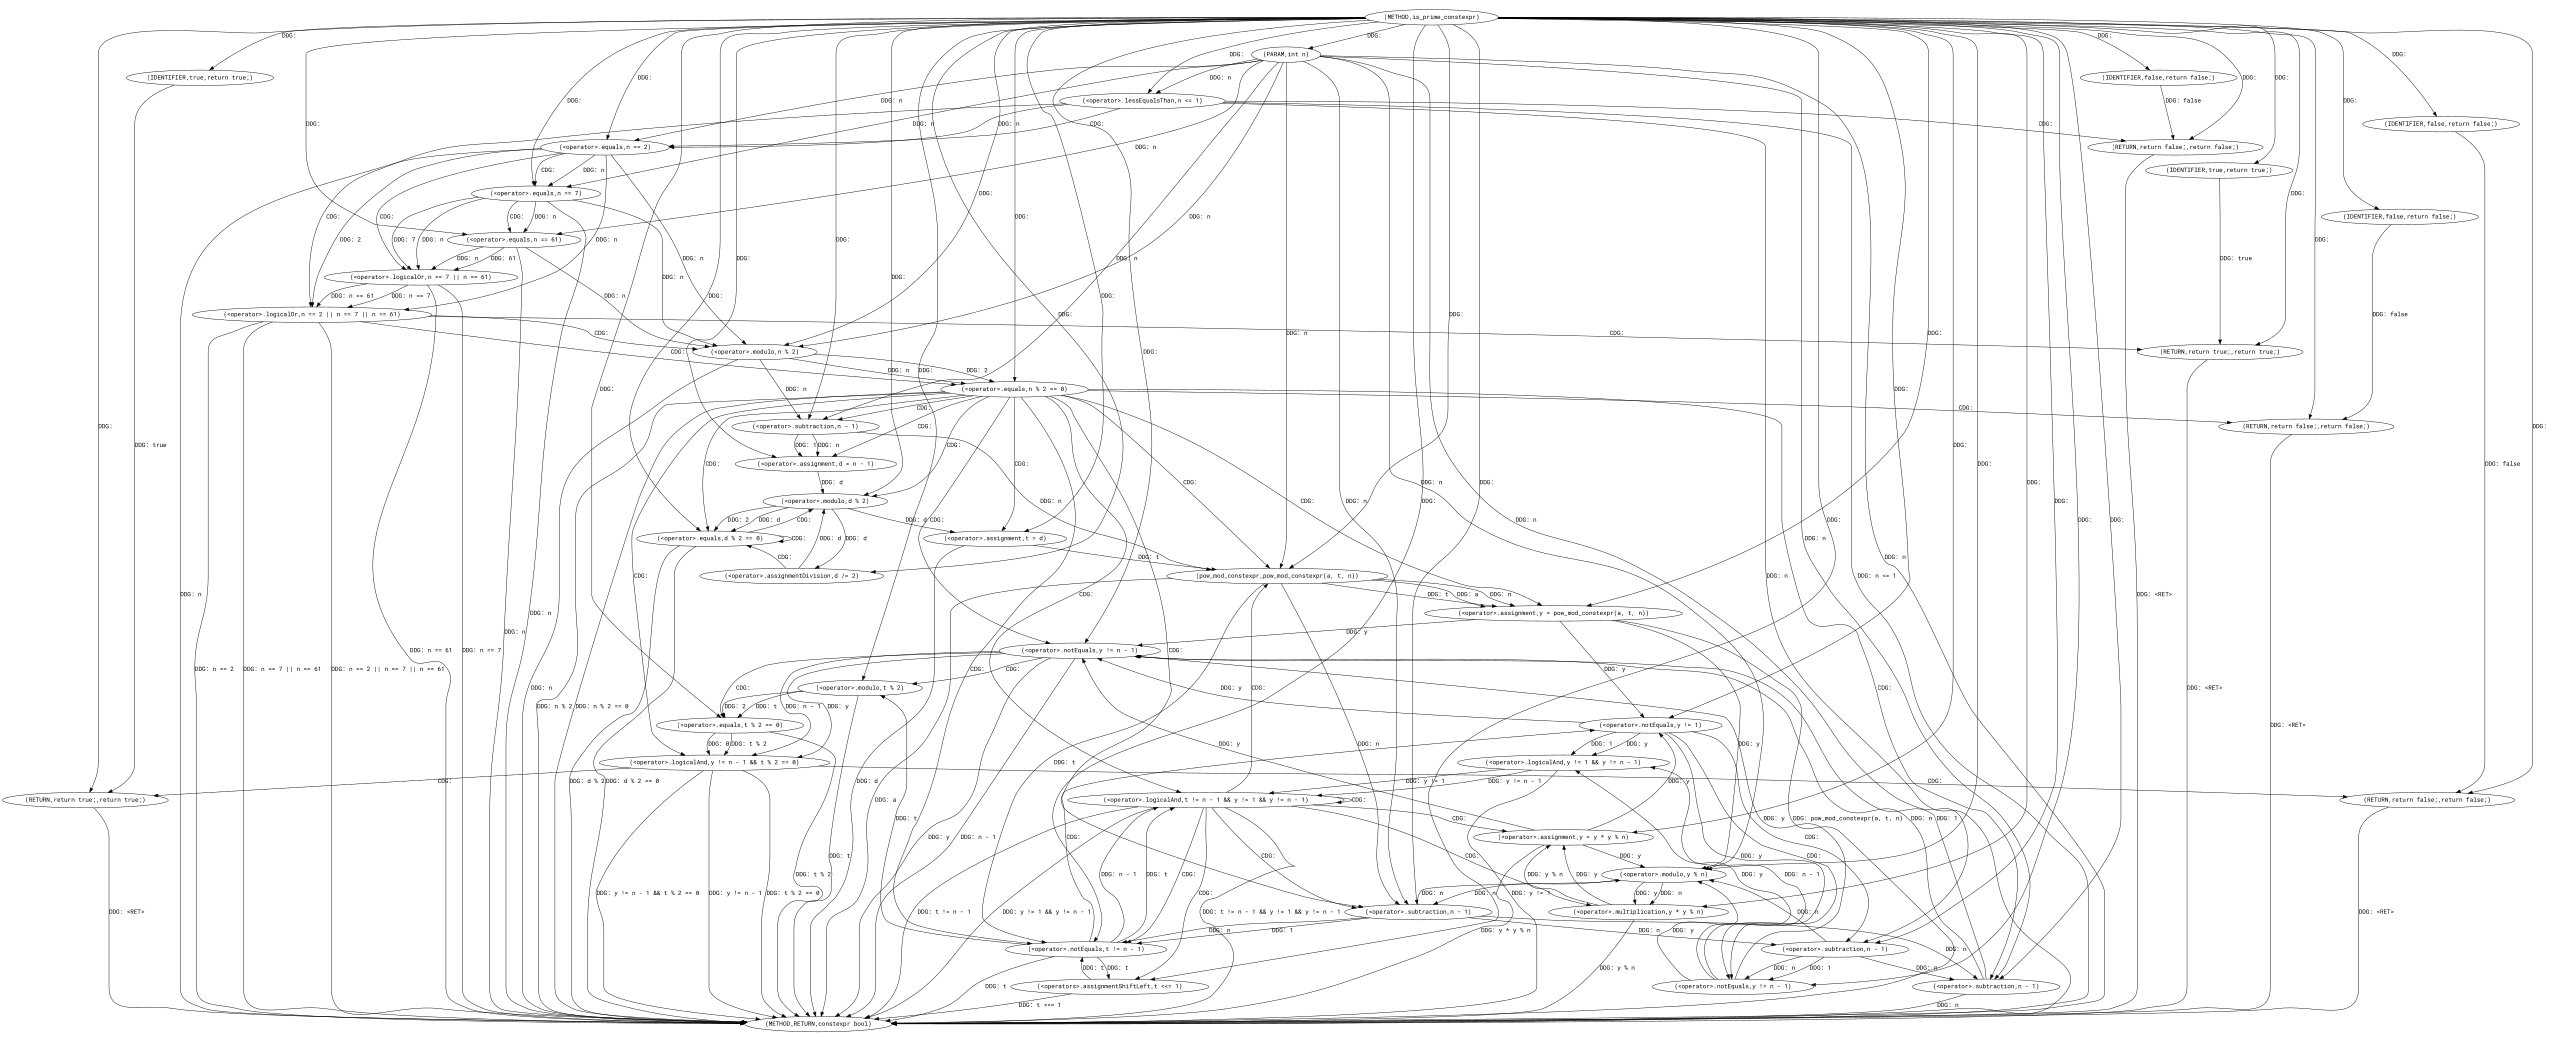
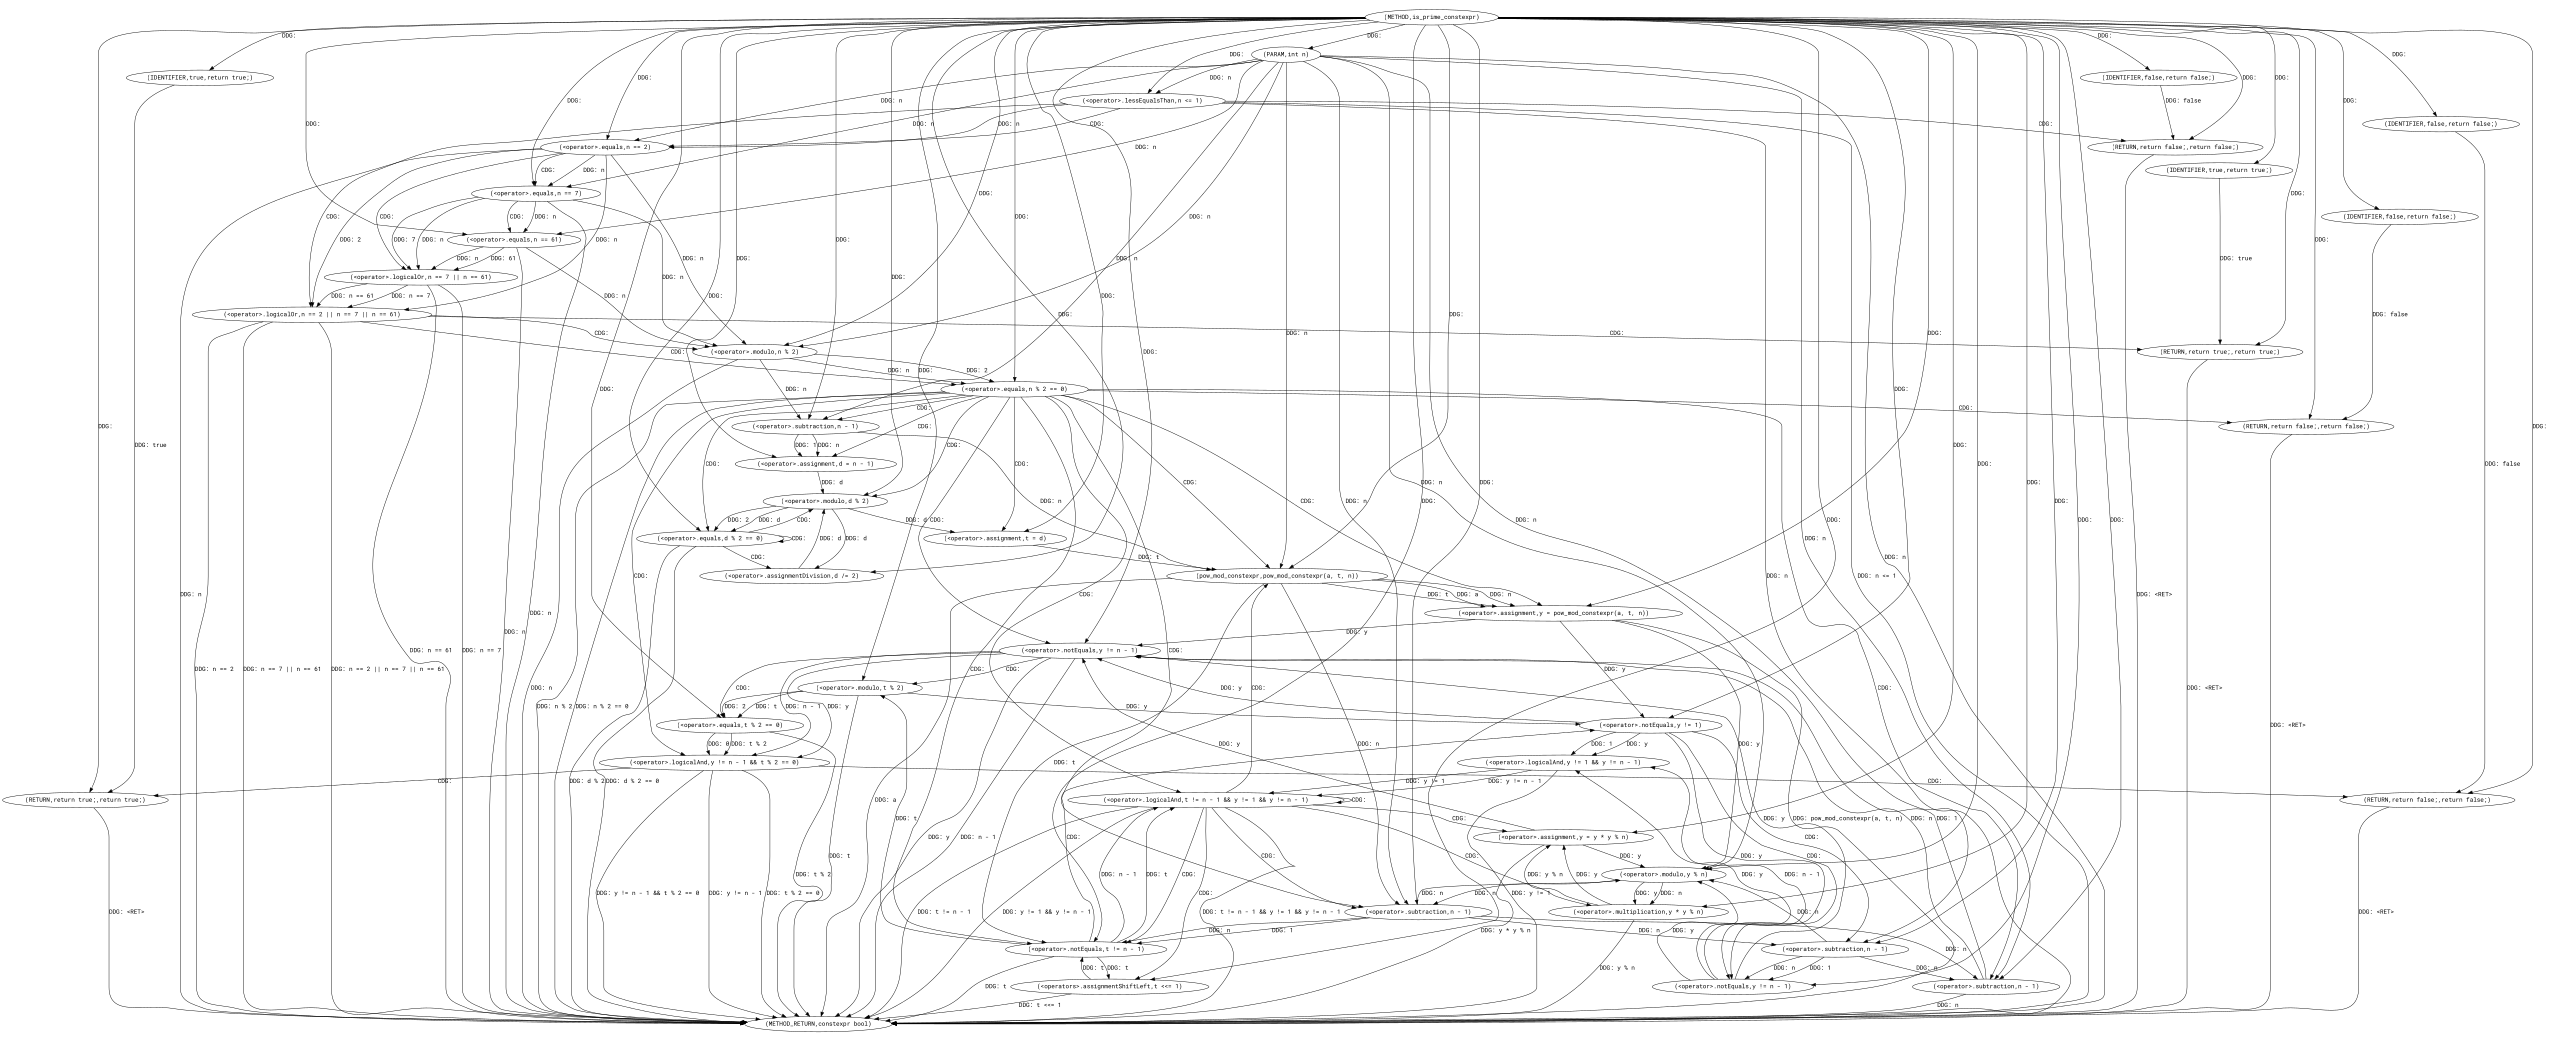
(770, 555) -> (744, 558)
(871, 755) -> none
(1651, 796) -> (1241, 715)
